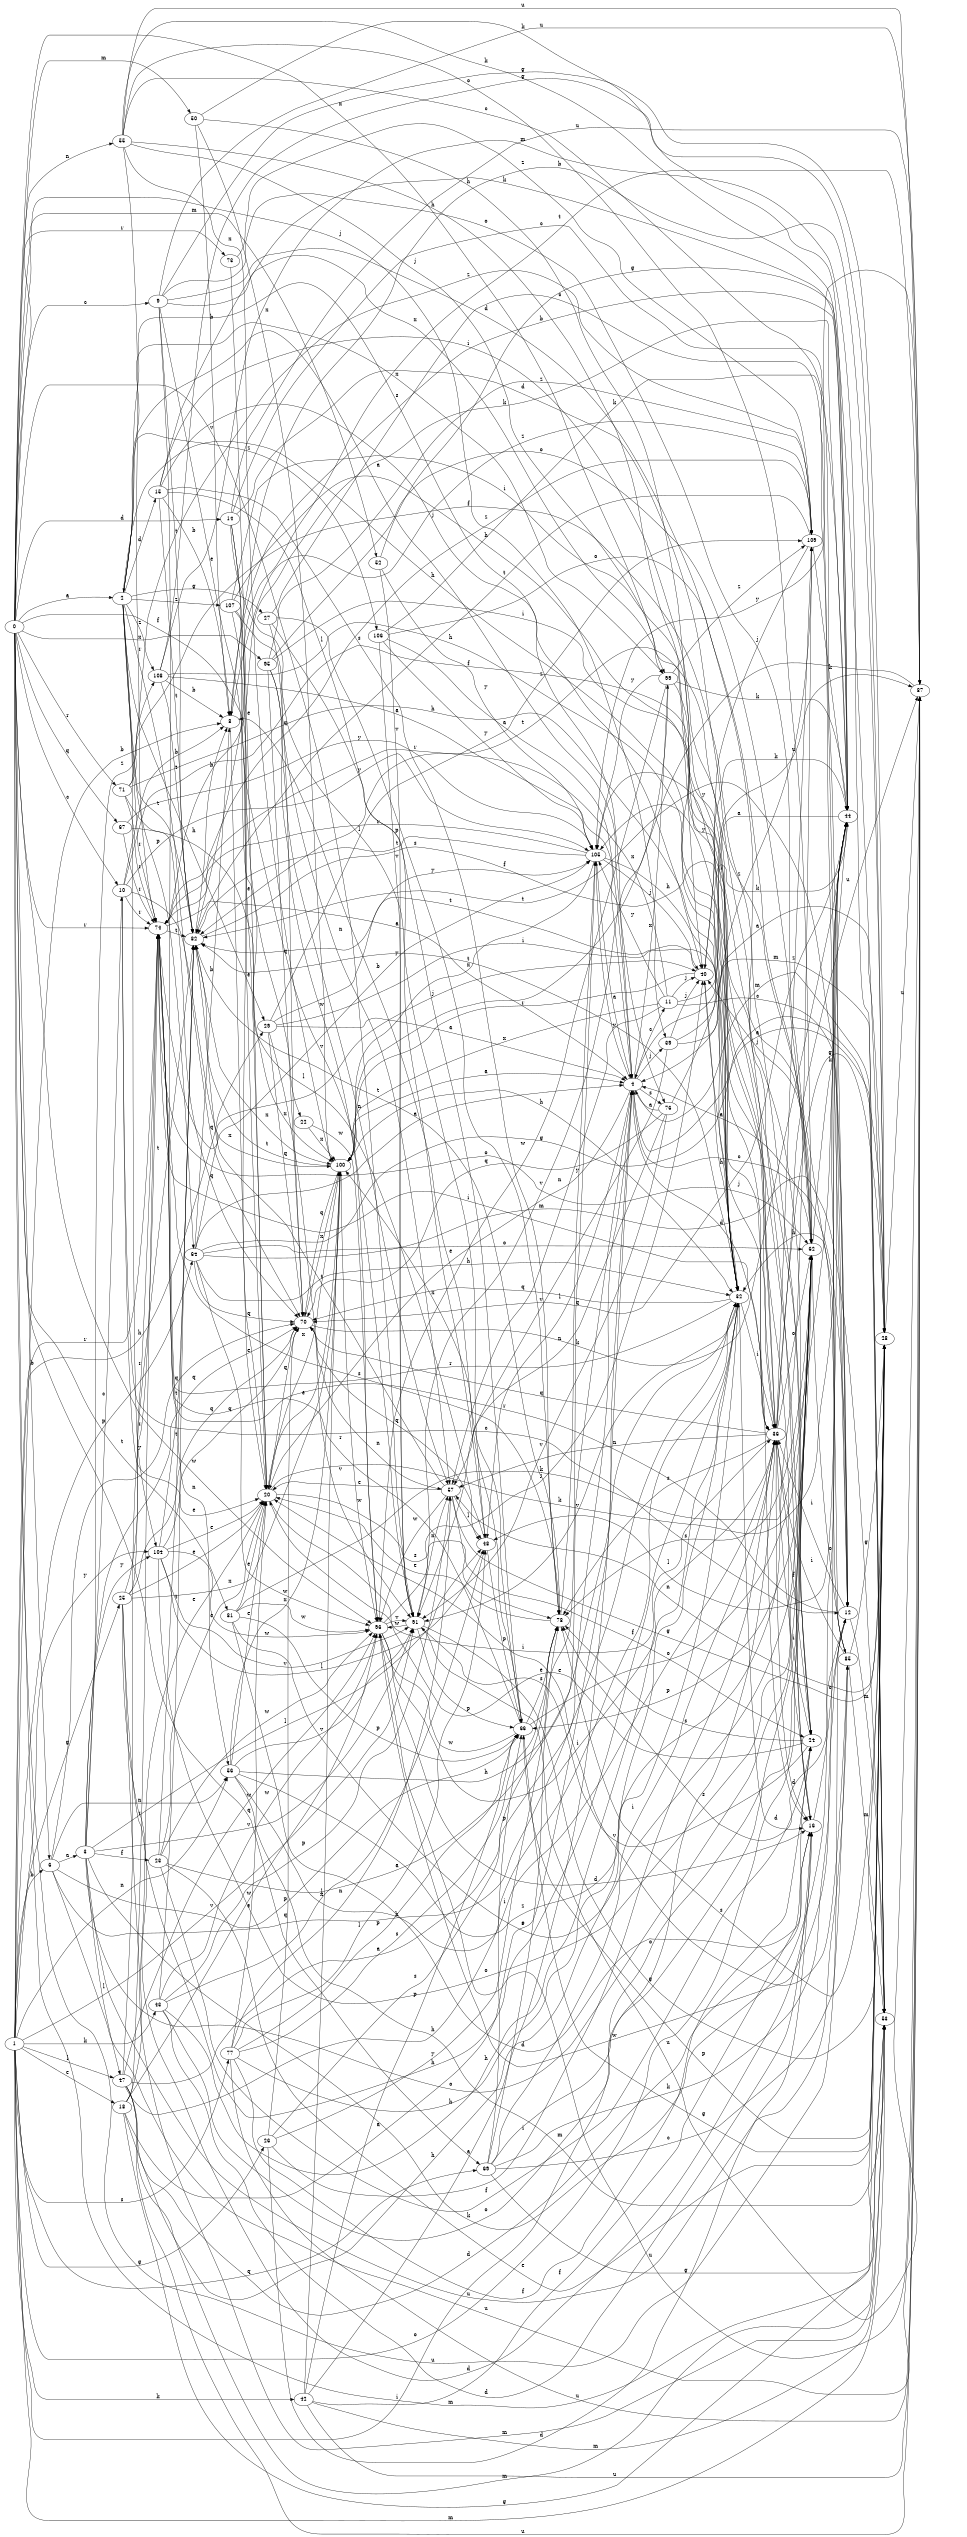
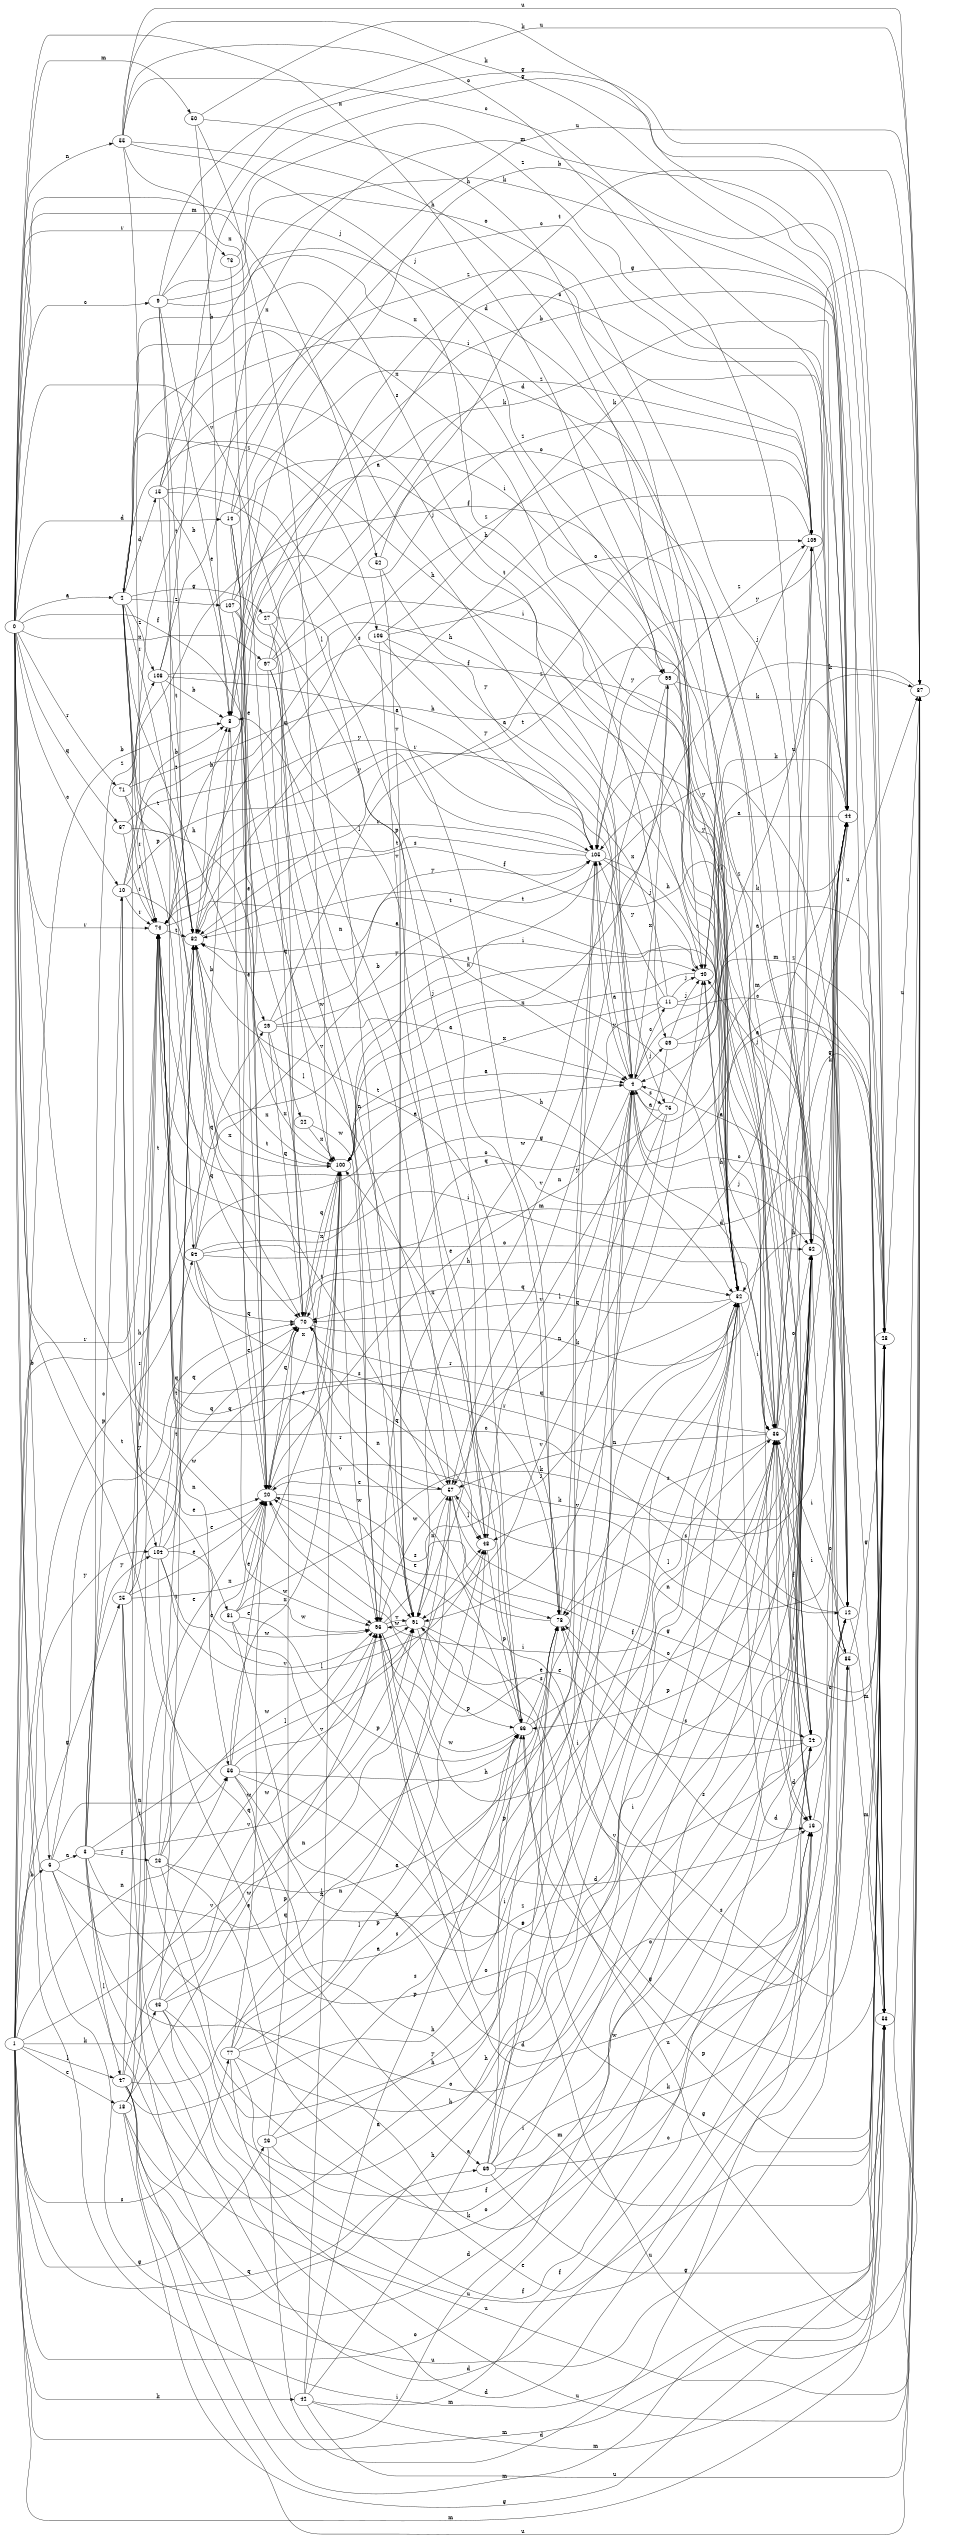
(267, 664) -> (267, 664)
(523, 1003) -> (523, 1003)
(304, 1843) -> (304, 1843)
